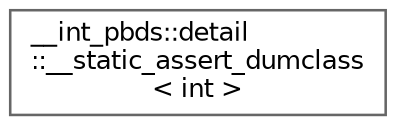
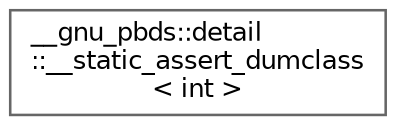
(198, 63) -> (198, 63)
